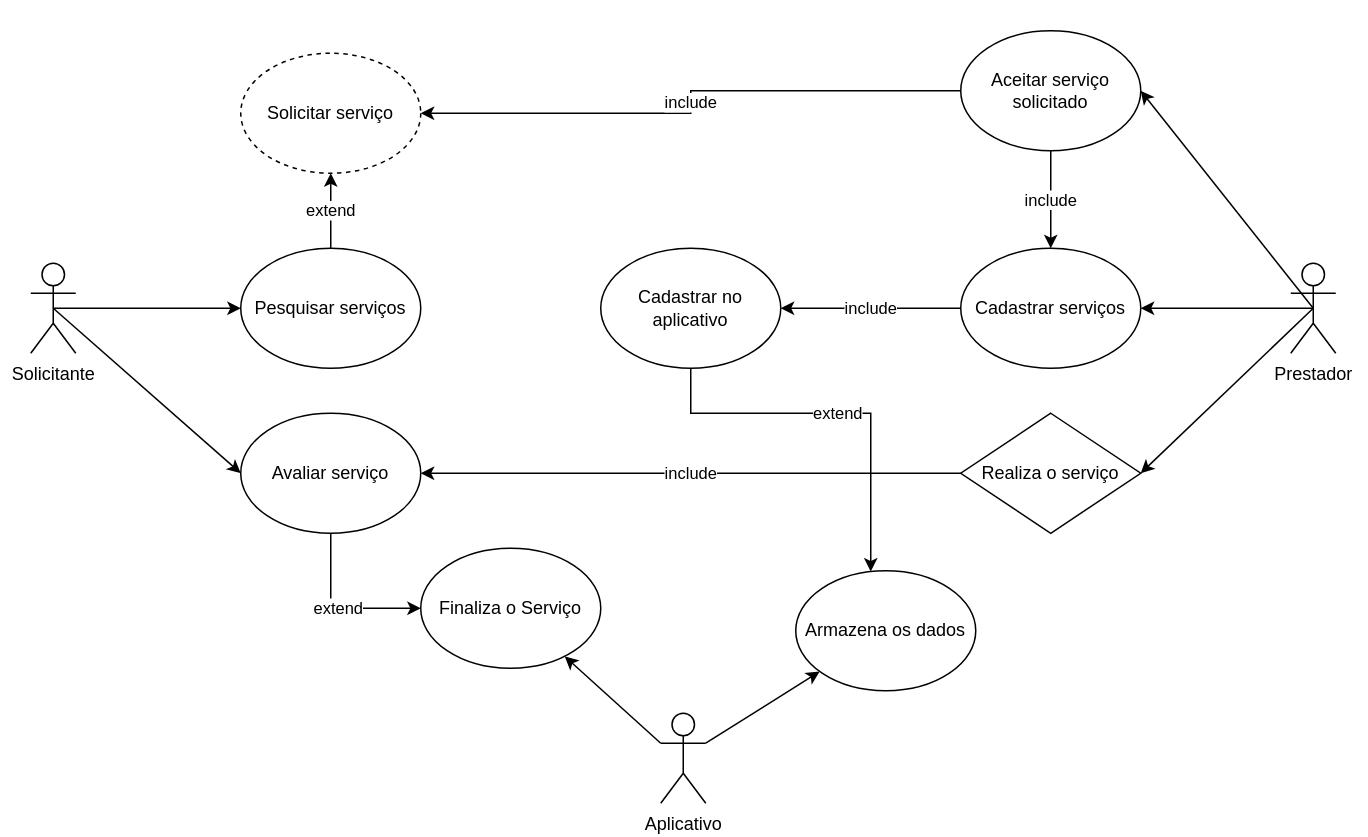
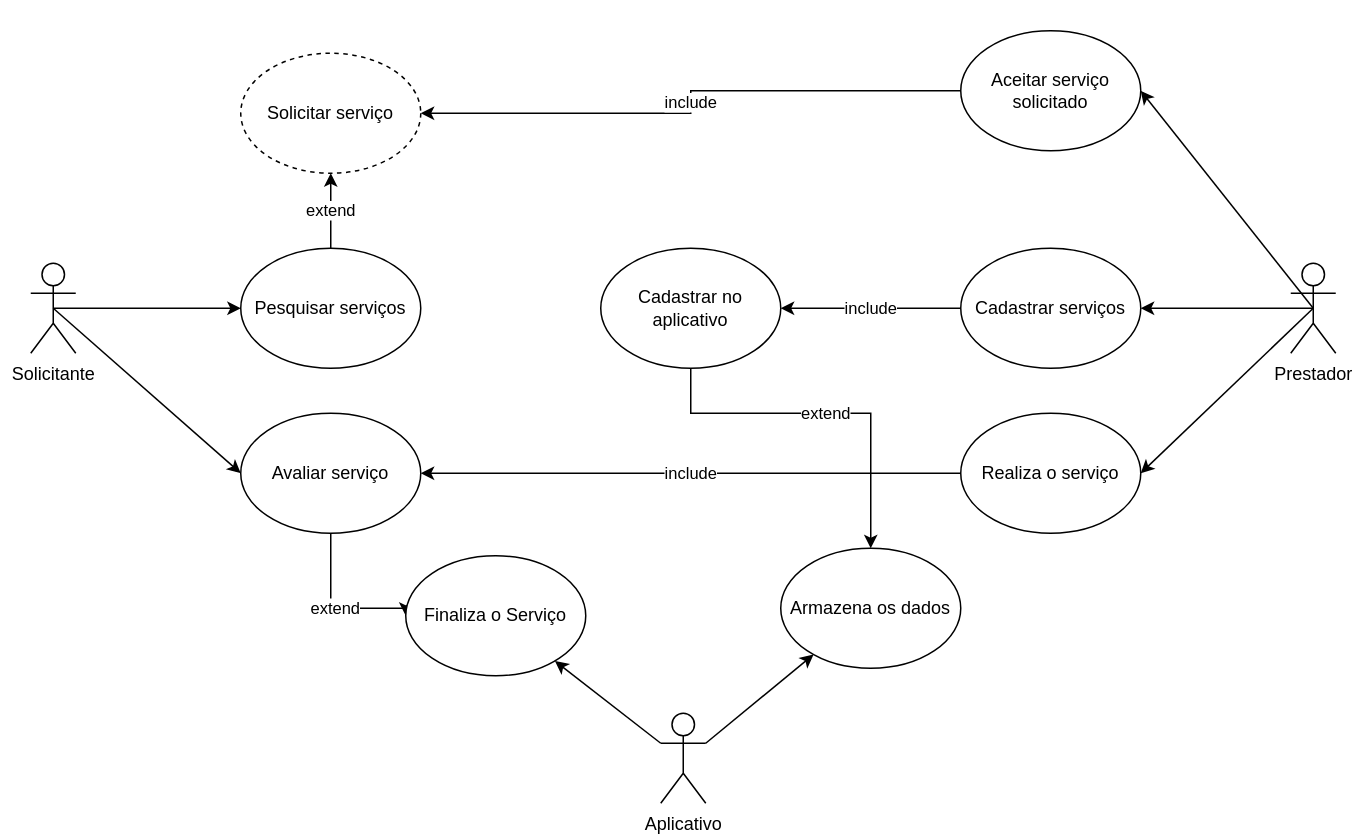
(1051, 195) -> none
(1051, 473) -> (1051, 473)
(511, 608) -> (496, 616)
(886, 631) -> (871, 608)
